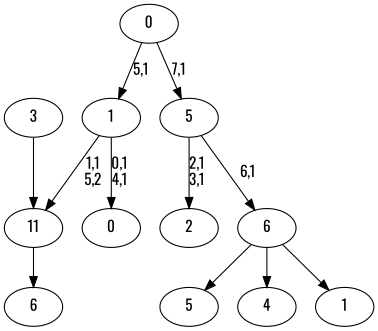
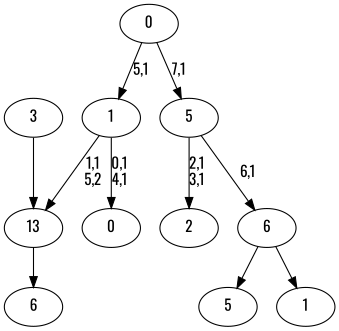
(33, 228) -> (33, 228)
(267, 307) -> none
